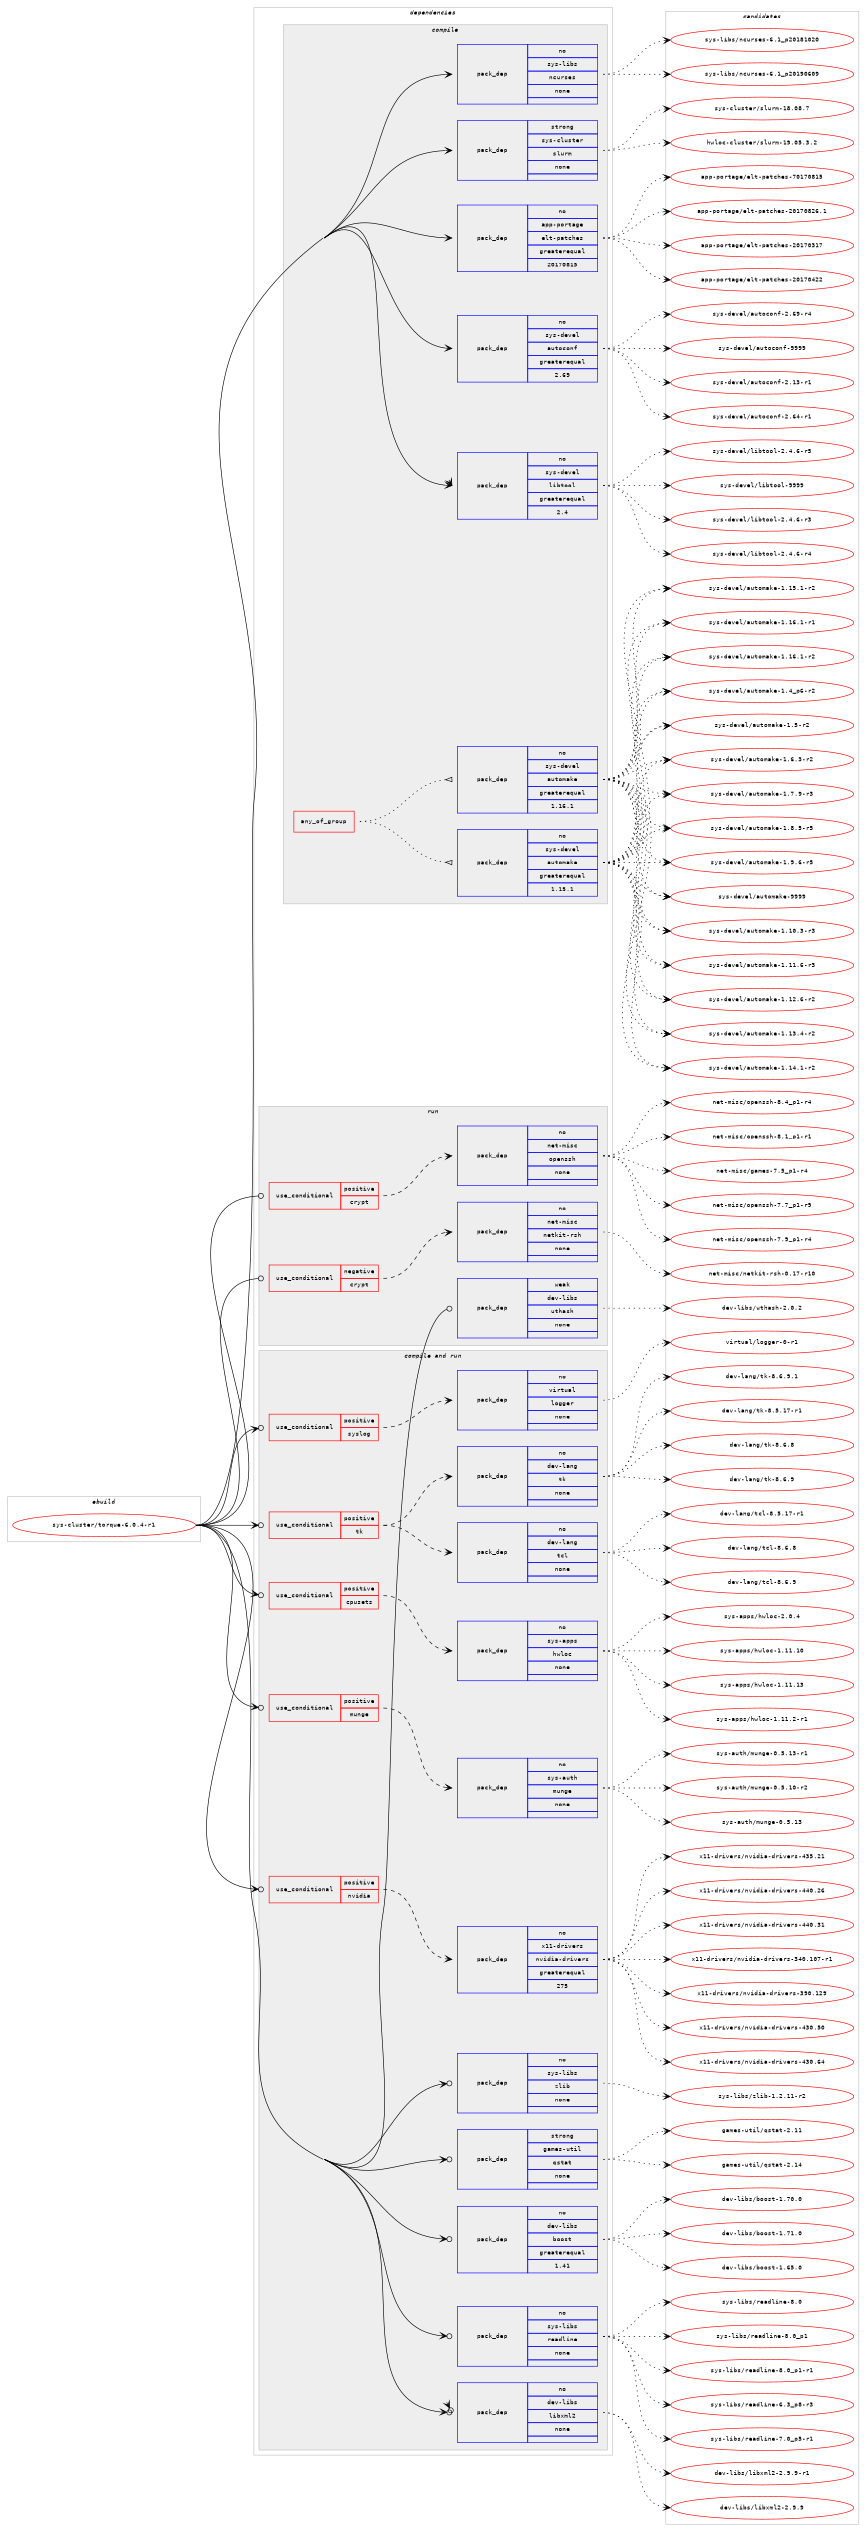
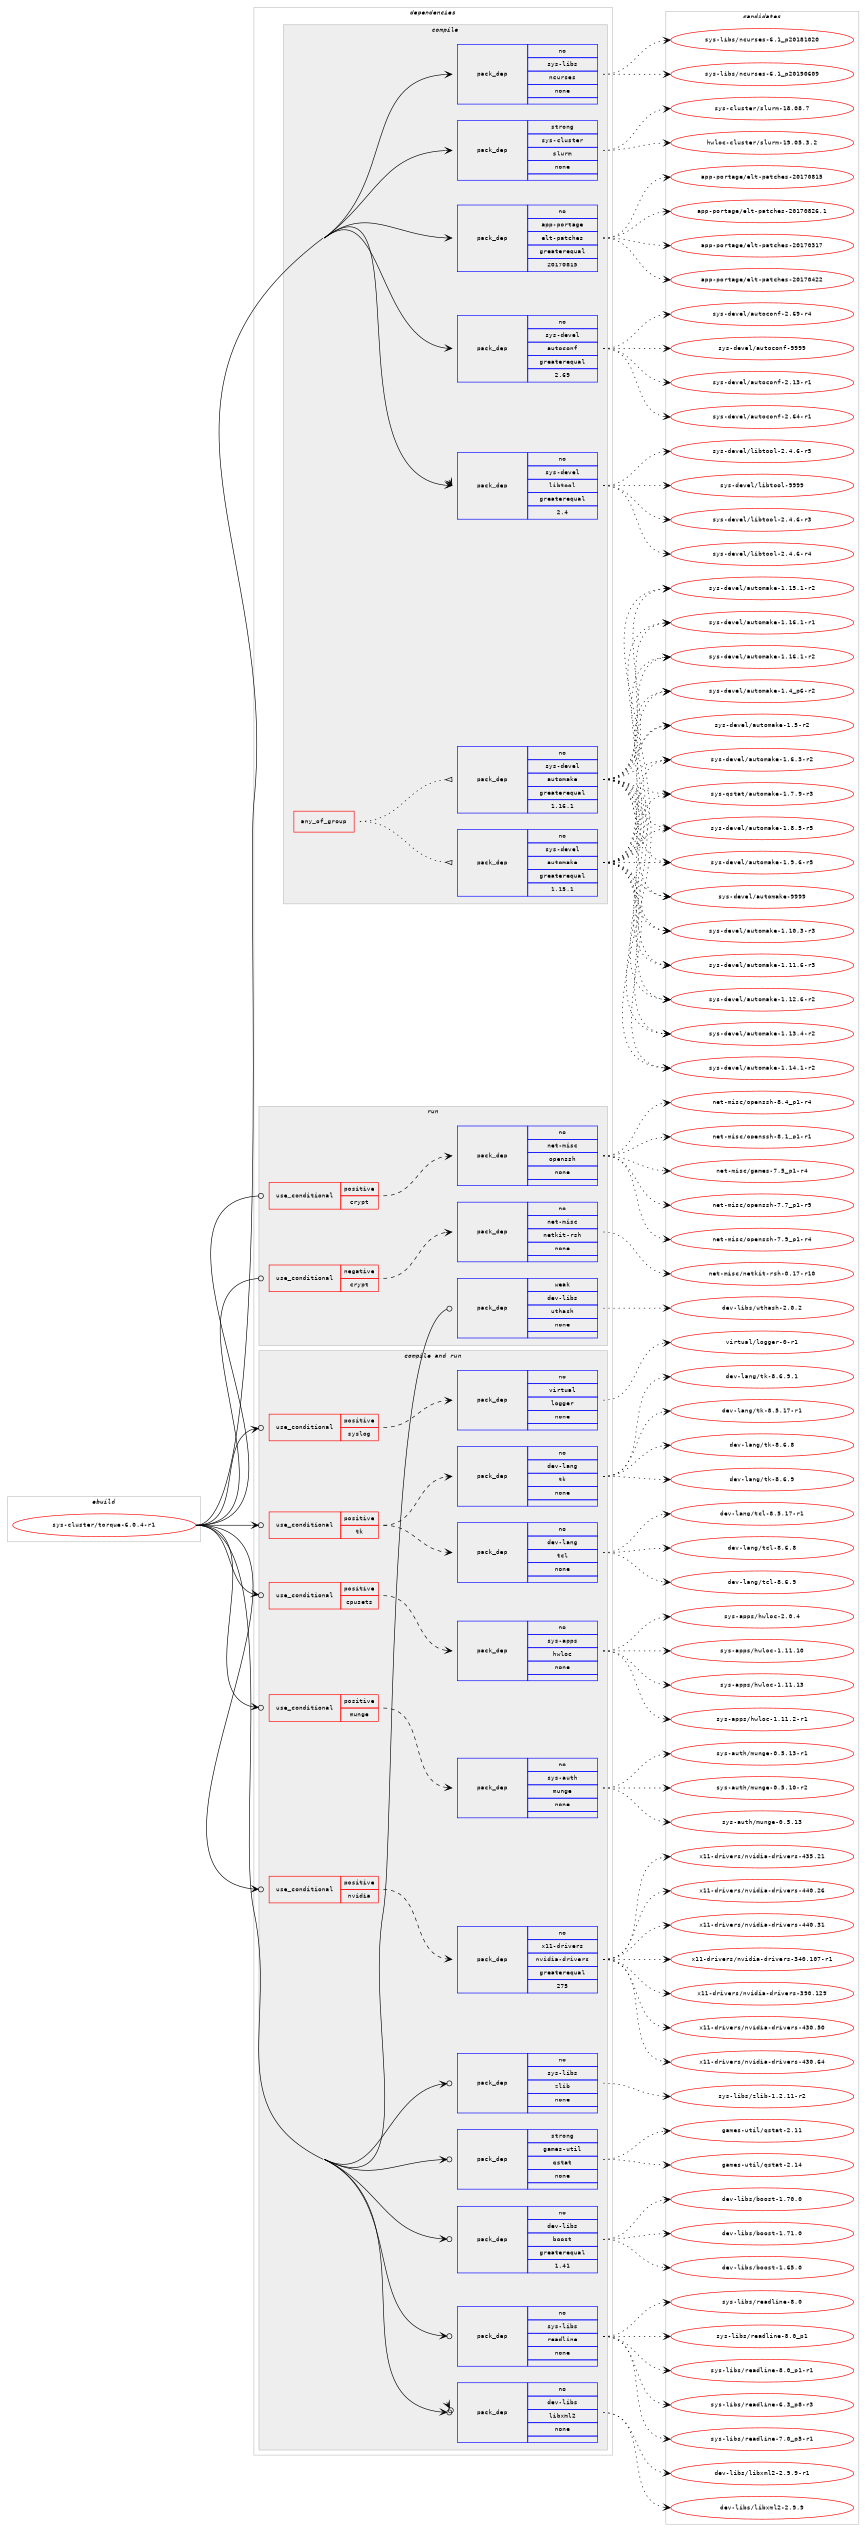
(762, 177) -> (762, 177)
(762, 794) -> (762, 794)
